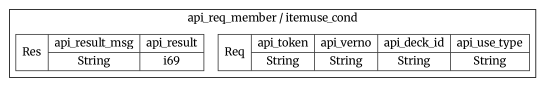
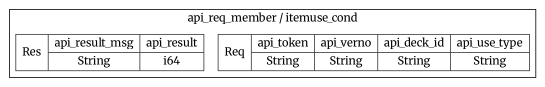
(172, 61) -> (172, 61)
